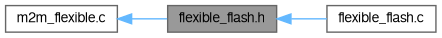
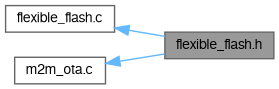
(61, 19) -> (60, 71)
(309, 19) -> (147, 33)
